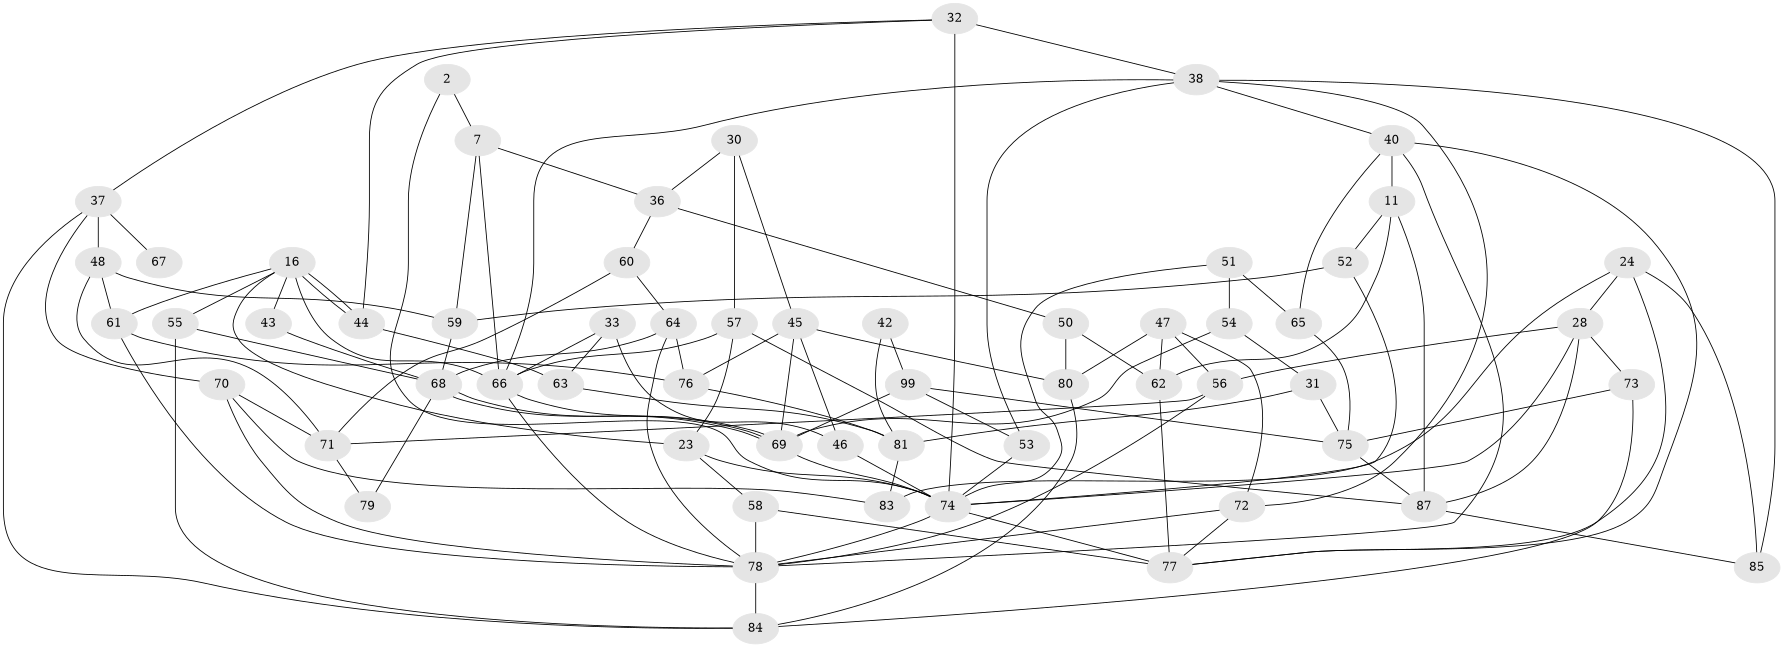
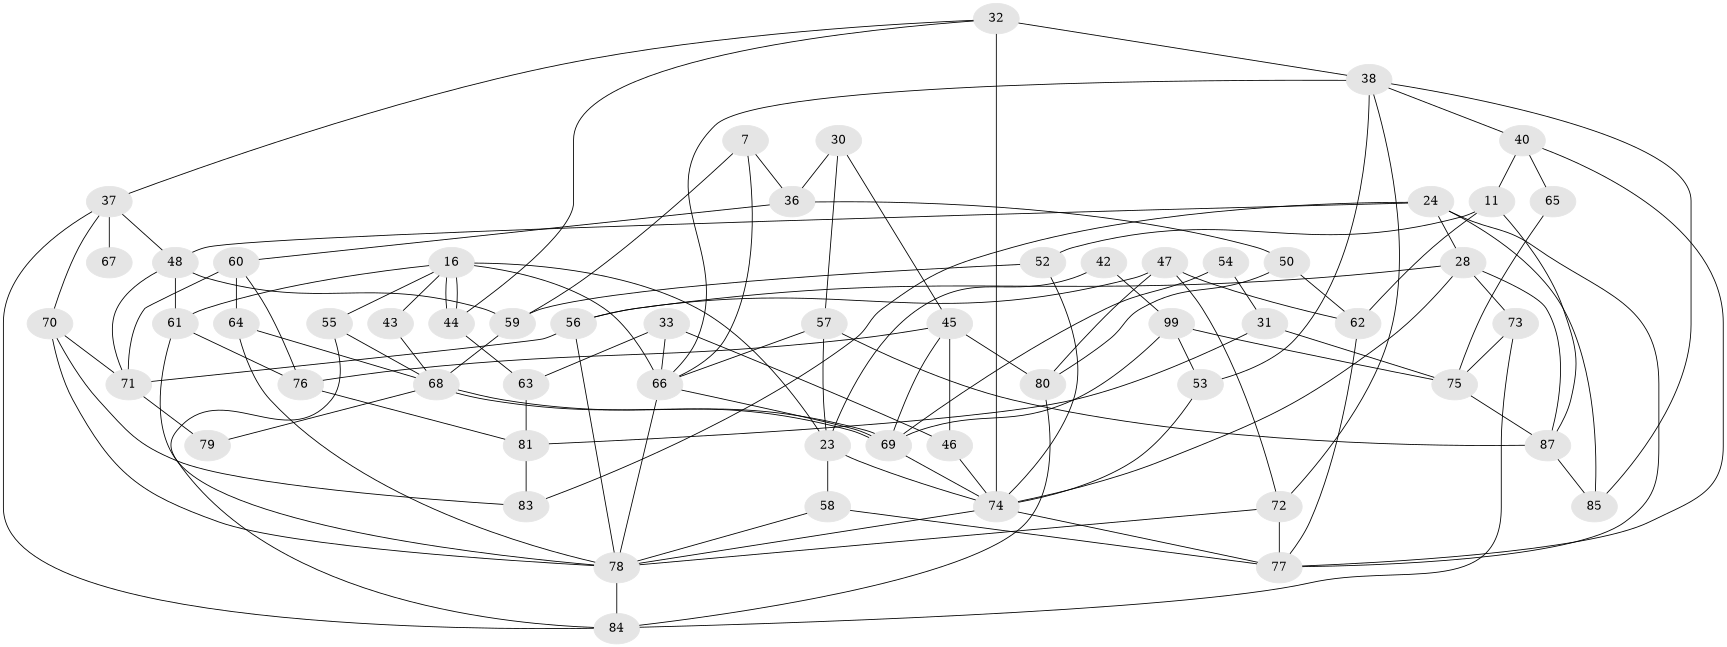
(447, 80) -> none
none -> (799, 220)
(1229, 263) -> none
(680, 354) -> (274, 321)
(876, 387) -> (943, 296)
(1317, 536) -> none
